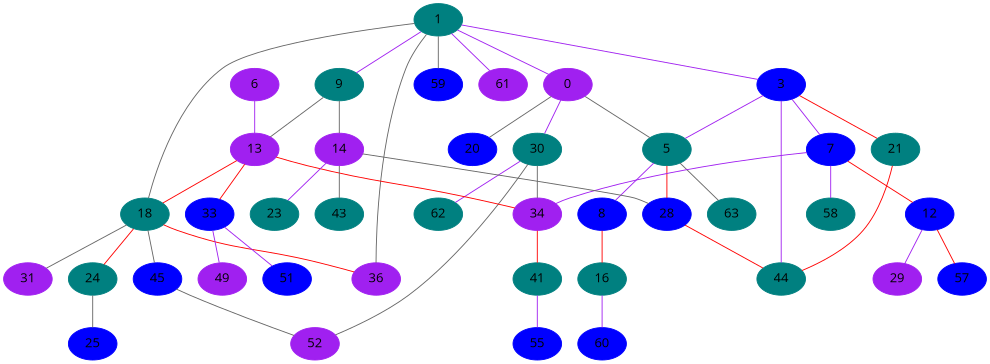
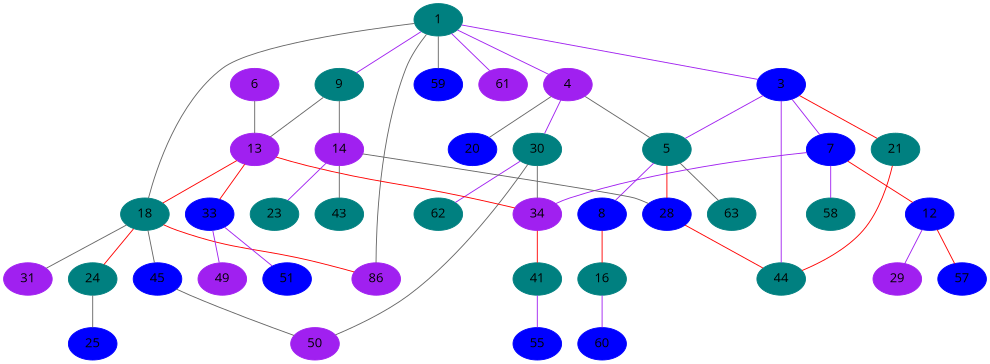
(568, 85) -> (568, 85)
(255, 117) -> (255, 117)
(376, 279) -> (376, 279)
(315, 344) -> (315, 344)
